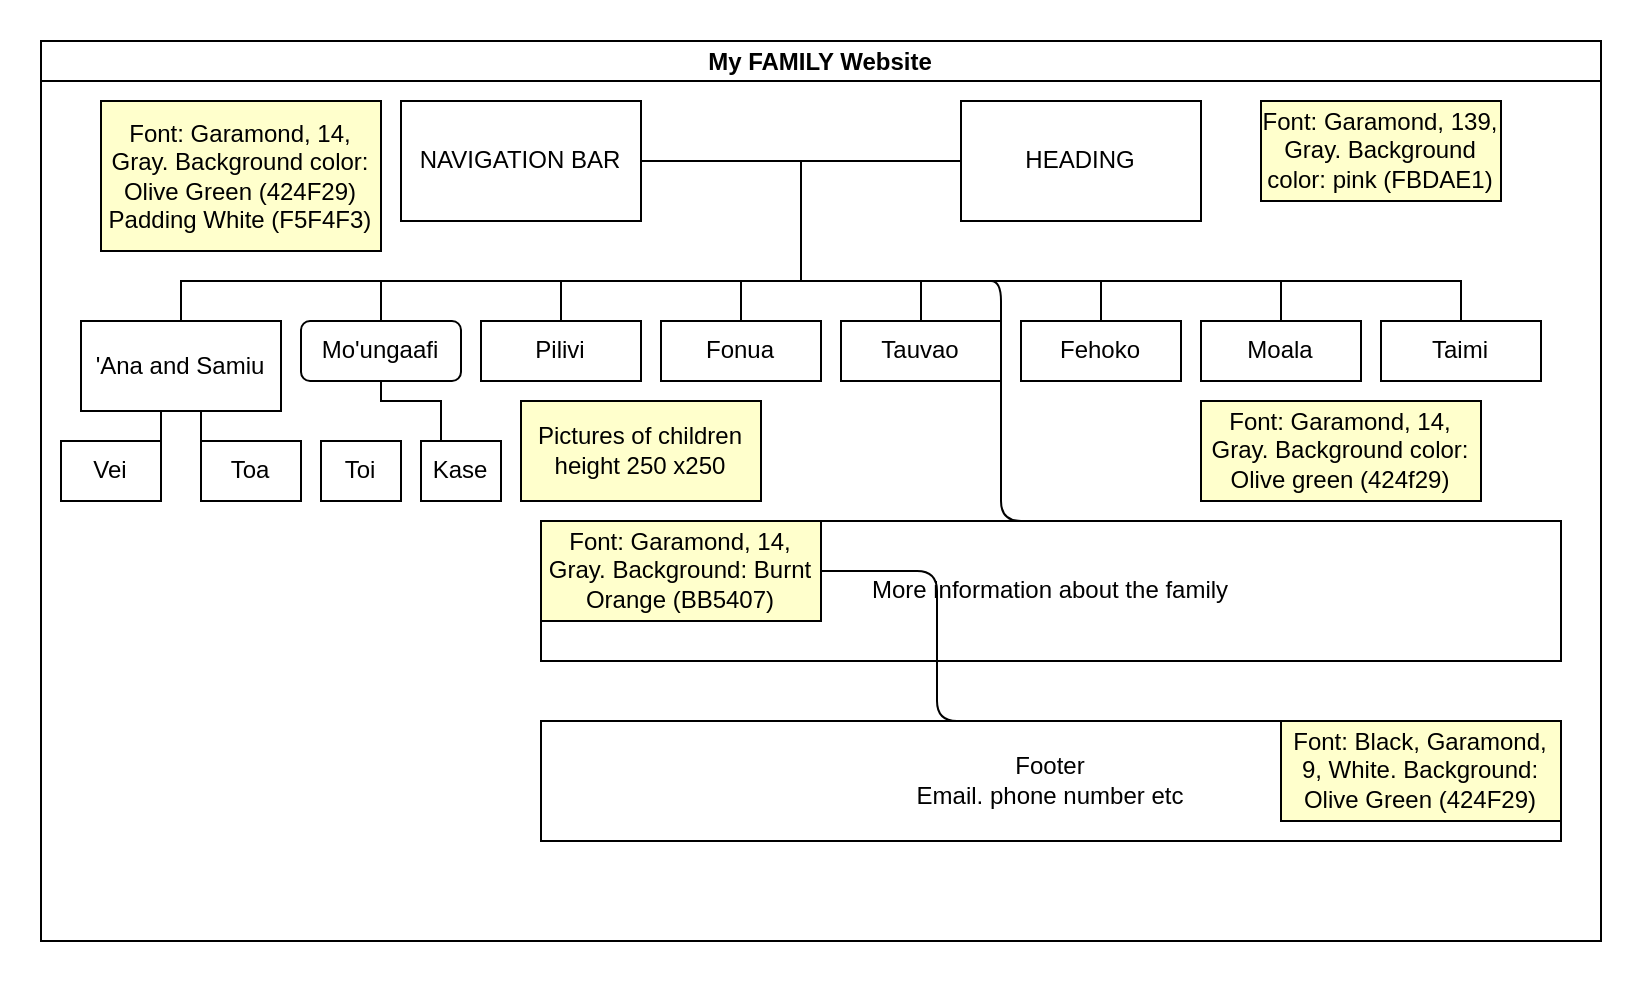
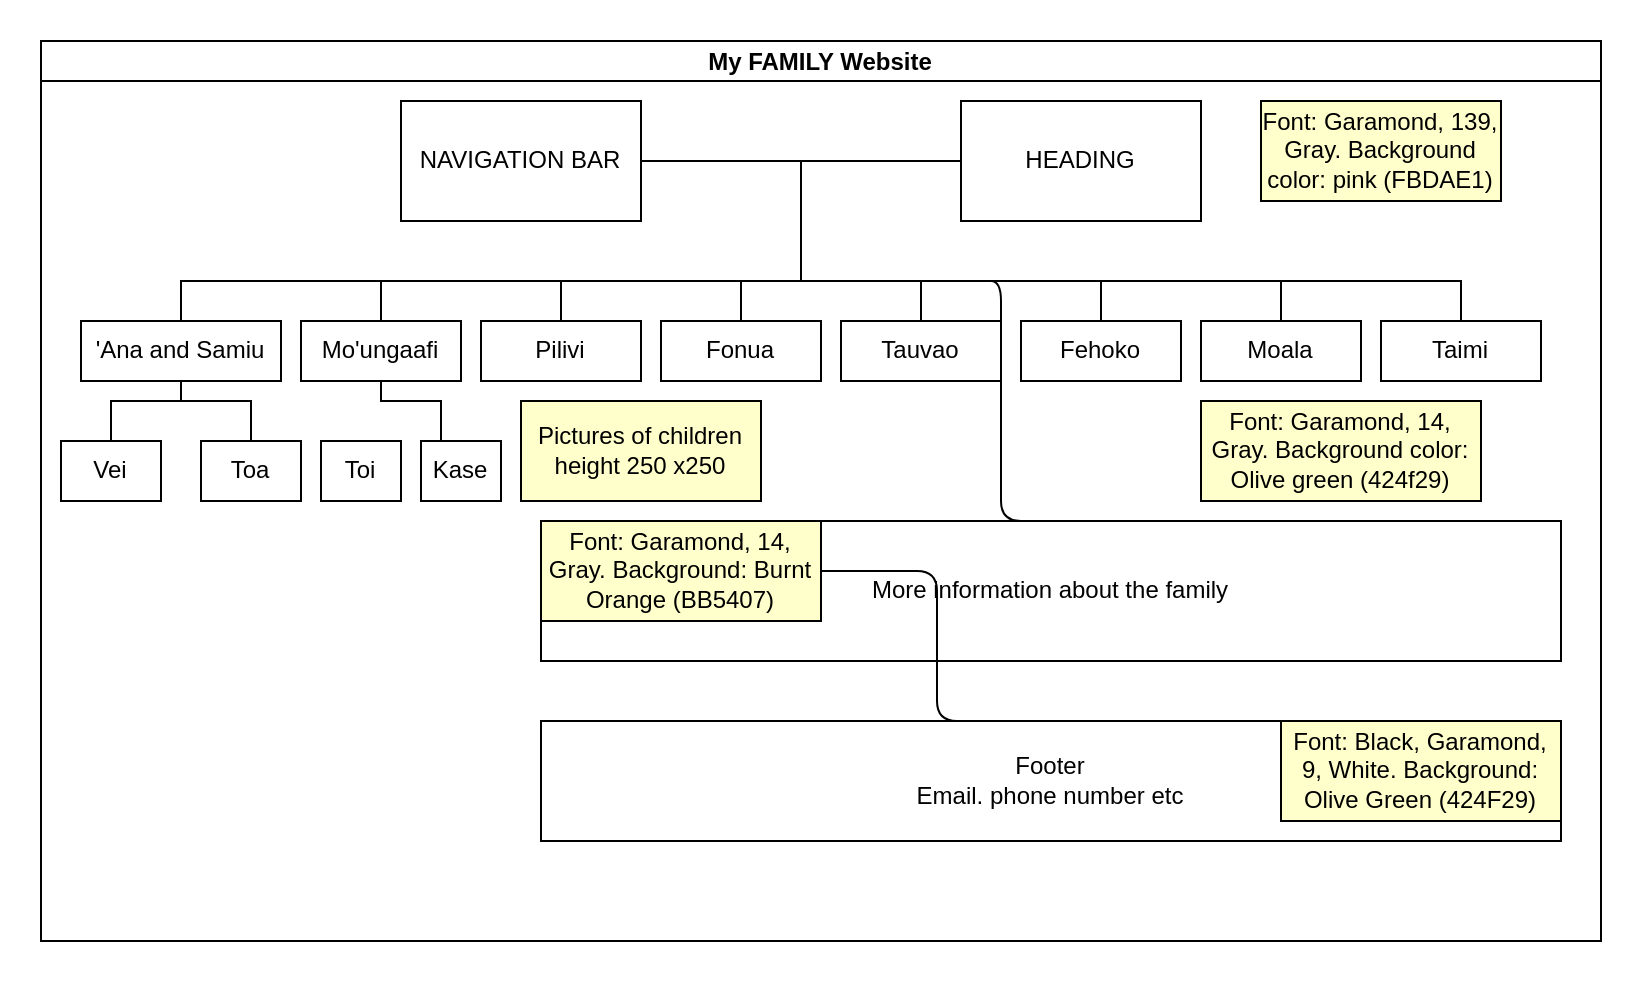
(241, 176) -> none
(381, 351) -> (381, 351)
(181, 366) -> (181, 351)
